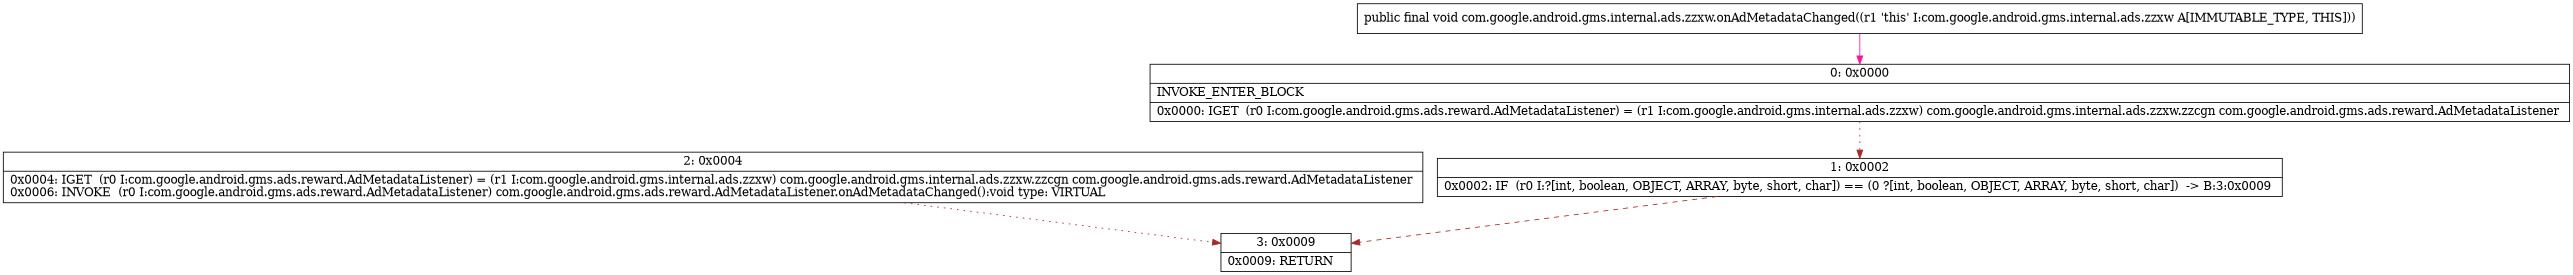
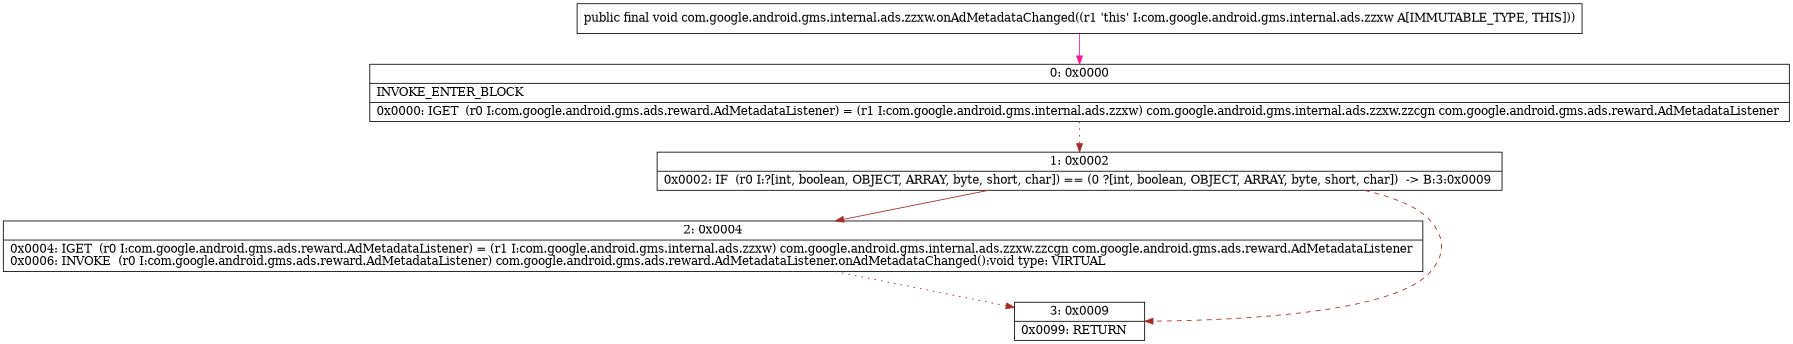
none -> (916, 205)
(1286, 262) -> (1080, 330)
